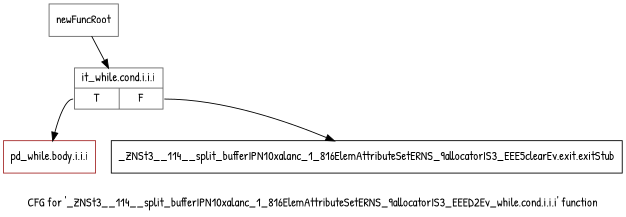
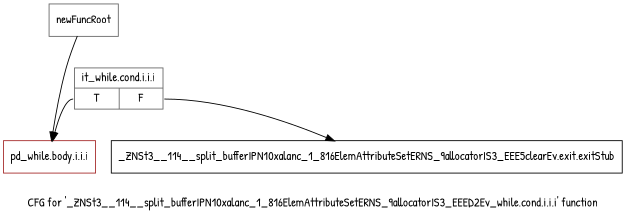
(98, 48) -> (62, 83)
